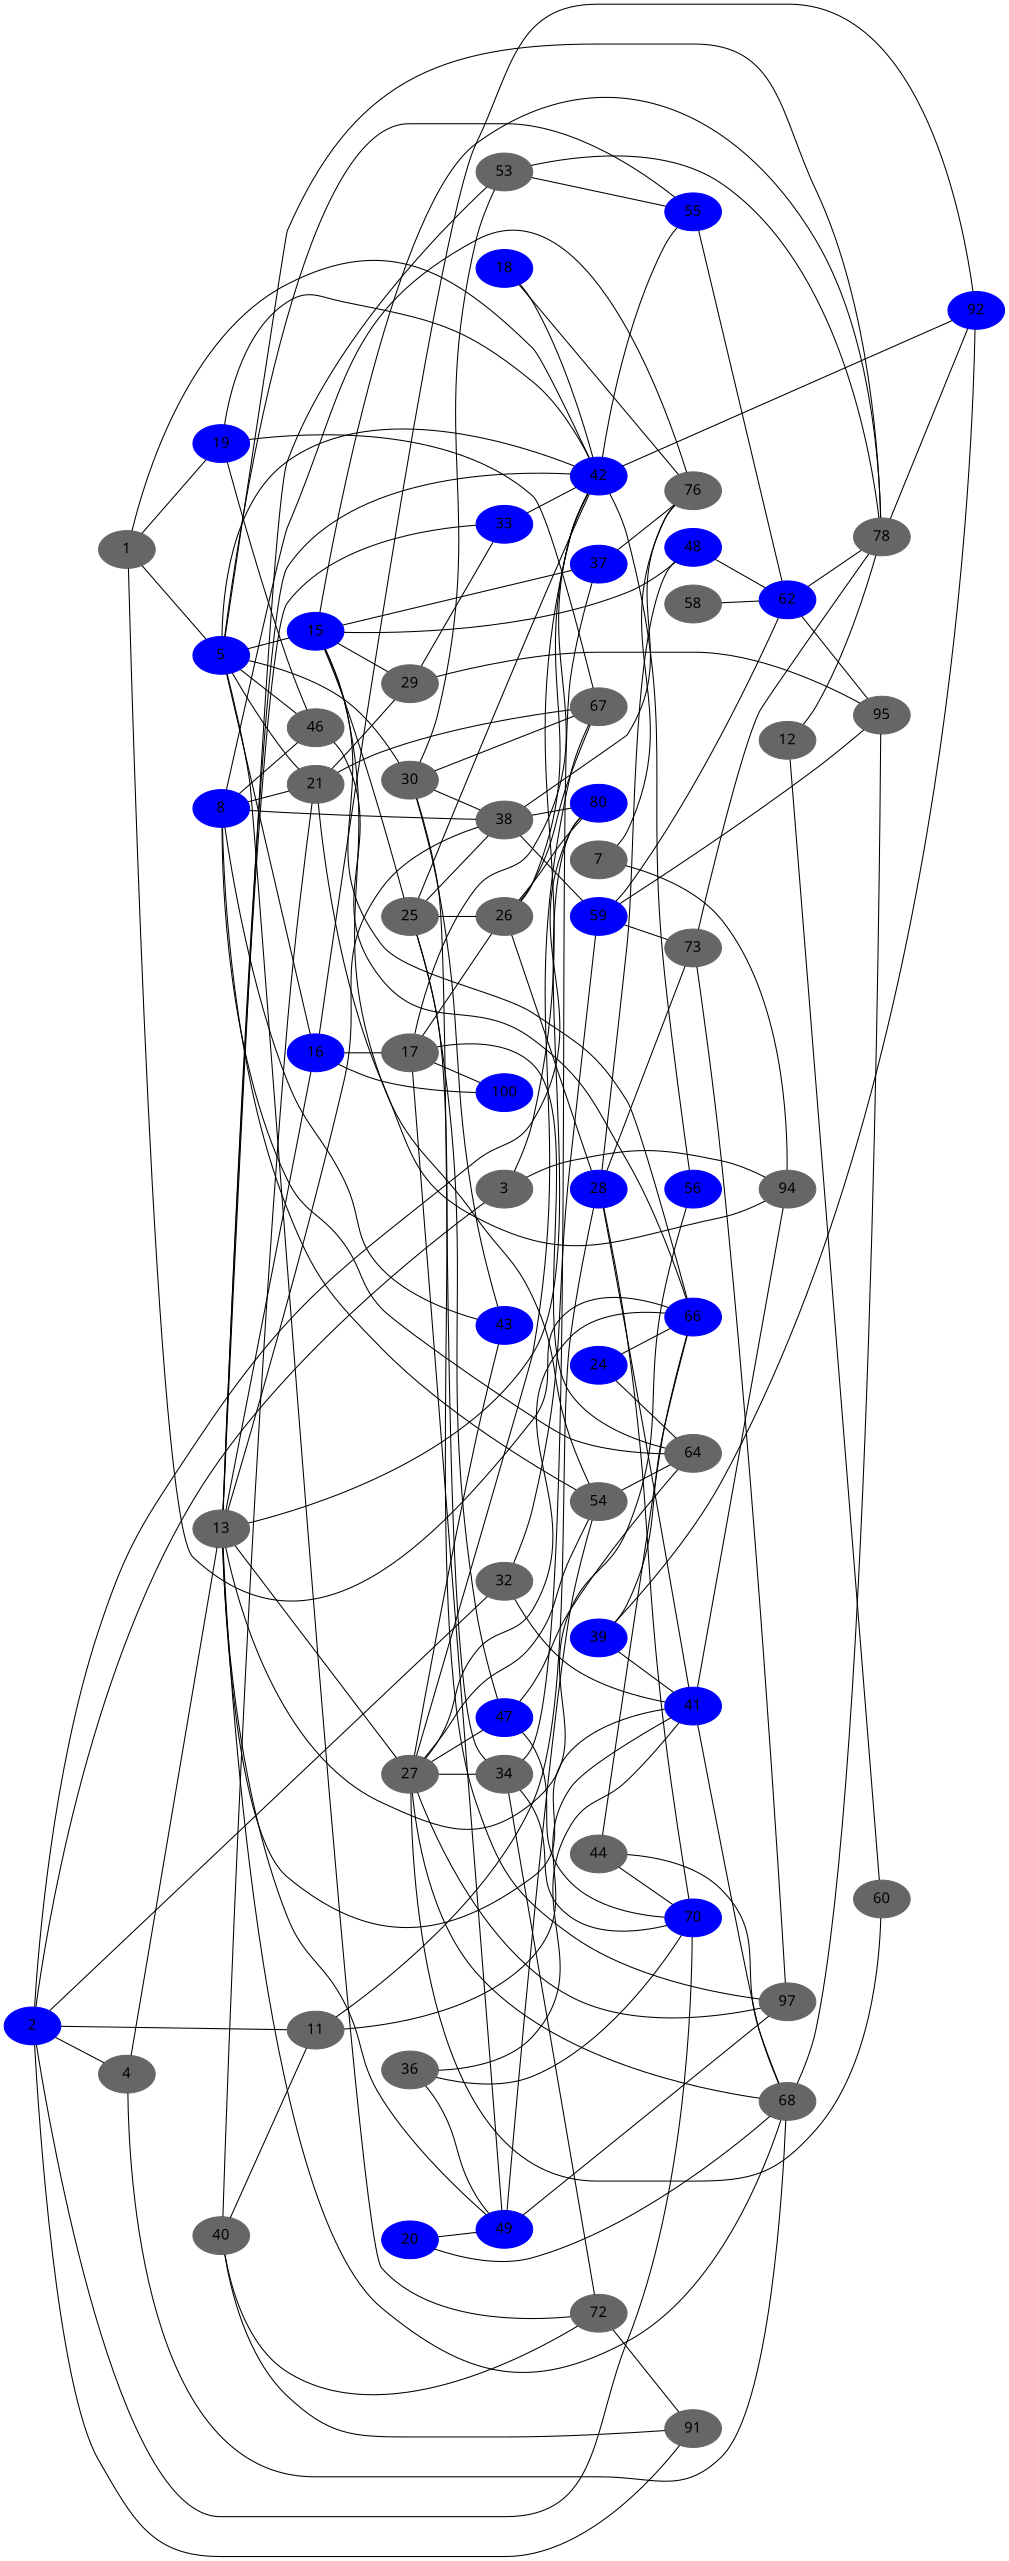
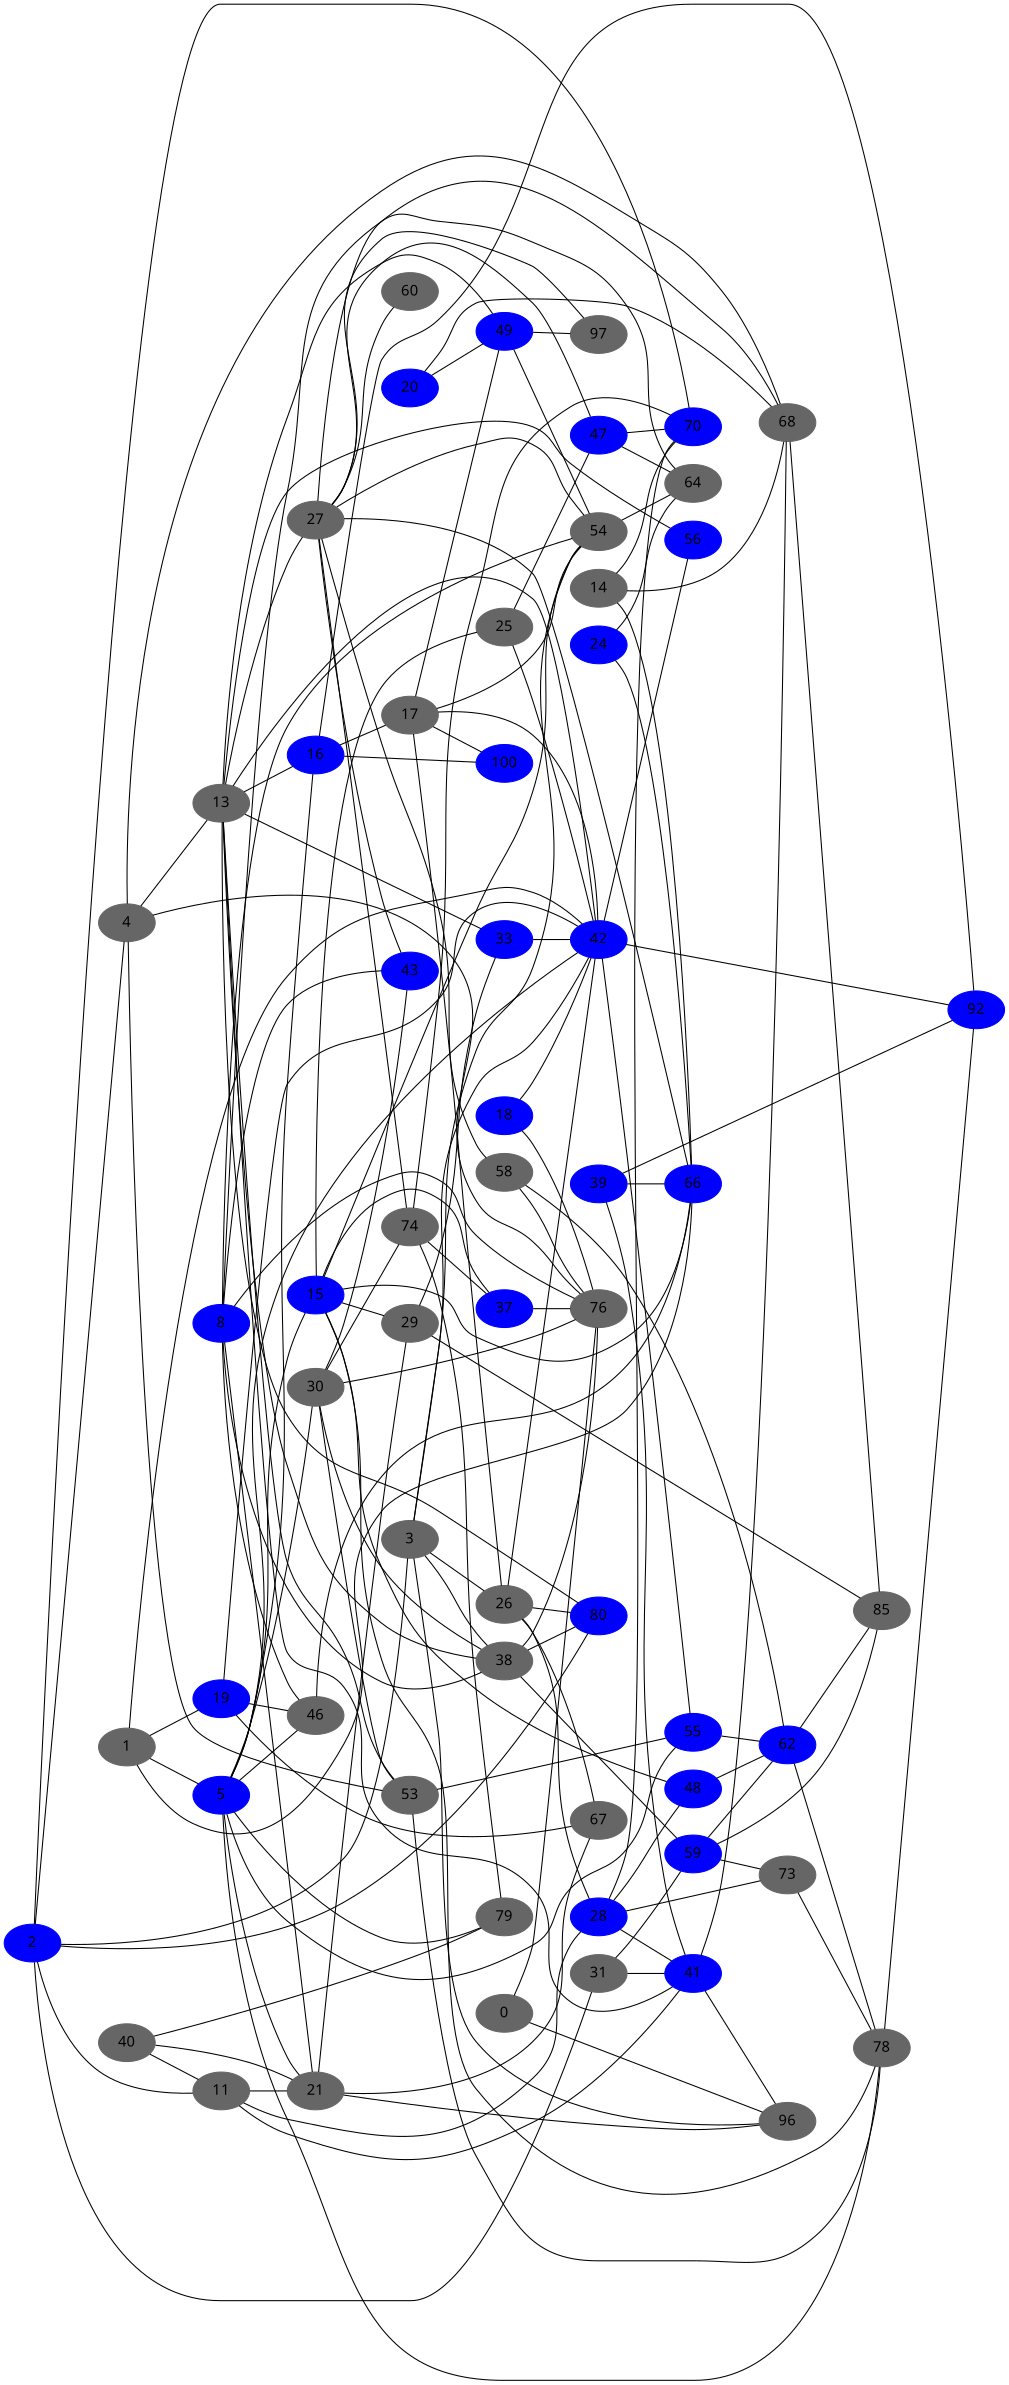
(882, 715) -> (882, 1611)
(788, 740) -> none
(504, 743) -> (444, 1362)
(599, 860) -> (504, 2013)
(457, 868) -> (456, 1601)
(450, 916) -> (457, 1572)
none -> (468, 991)
none -> (478, 1047)
(788, 1189) -> (788, 2121)
(555, 1234) -> (536, 651)
none -> (549, 1235)
(544, 1272) -> (420, 846)
none -> (148, 1438)
(750, 1474) -> none
(447, 1552) -> none
(504, 1581) -> (599, 1973)
(504, 1774) -> (410, 1227)
(599, 1854) -> (599, 588)
(410, 2070) -> none
none -> (269, 2091)
(322, 2203) -> none
(599, 2313) -> (504, 1917)
(693, 2429) -> none
